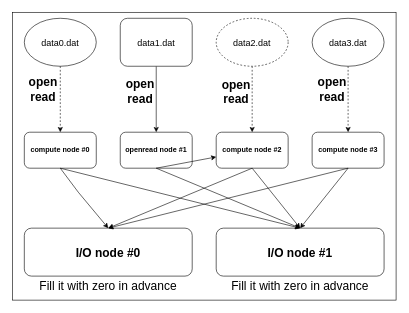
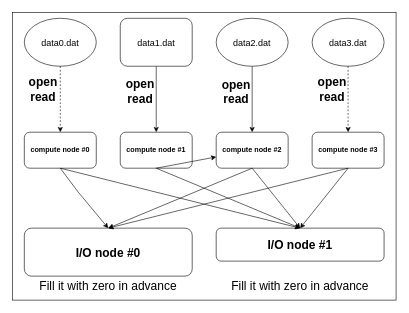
(252, 42) -> (252, 42)
(252, 97) -> (252, 97)
(156, 150) -> (156, 150)
(300, 252) -> (300, 245)
